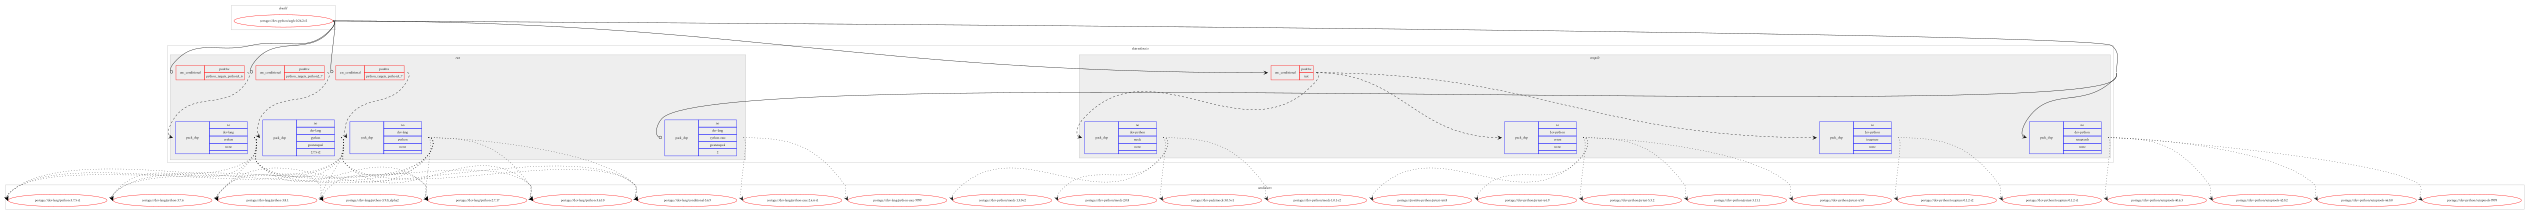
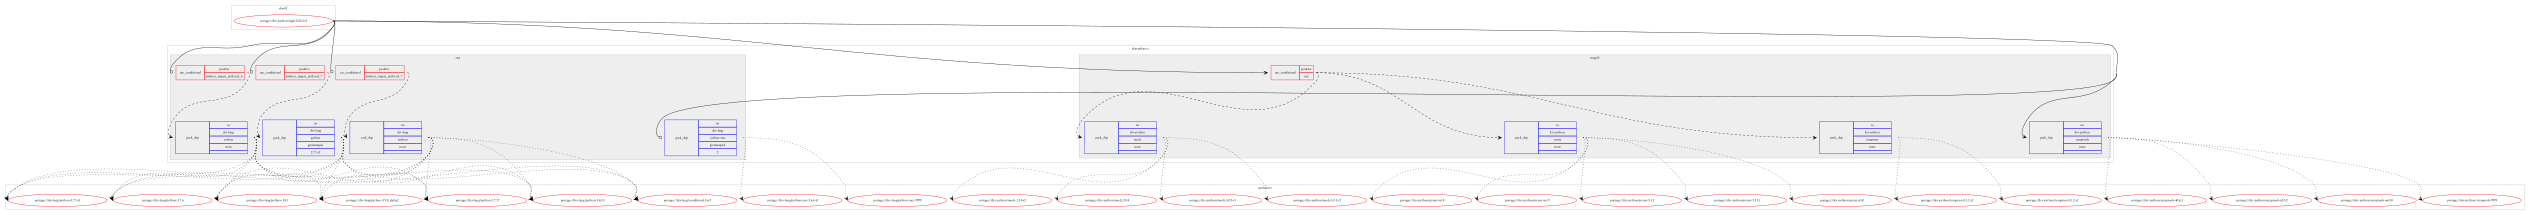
(1212, 200) -> (1212, 200)
(1422, 200) -> (1422, 200)
